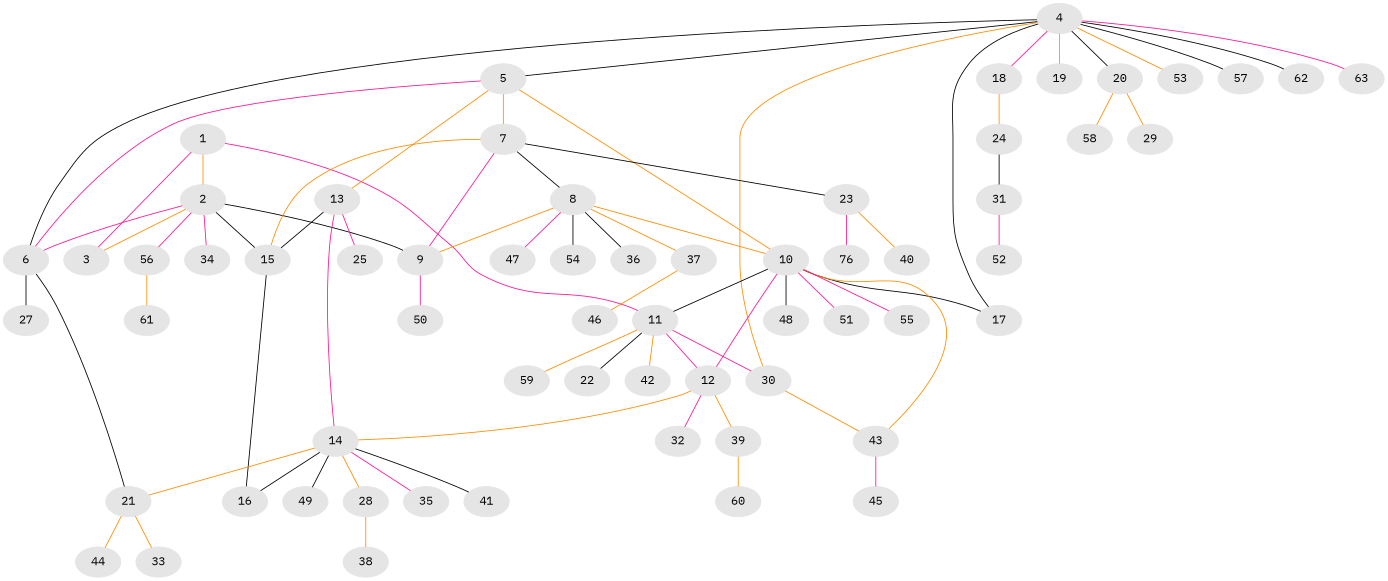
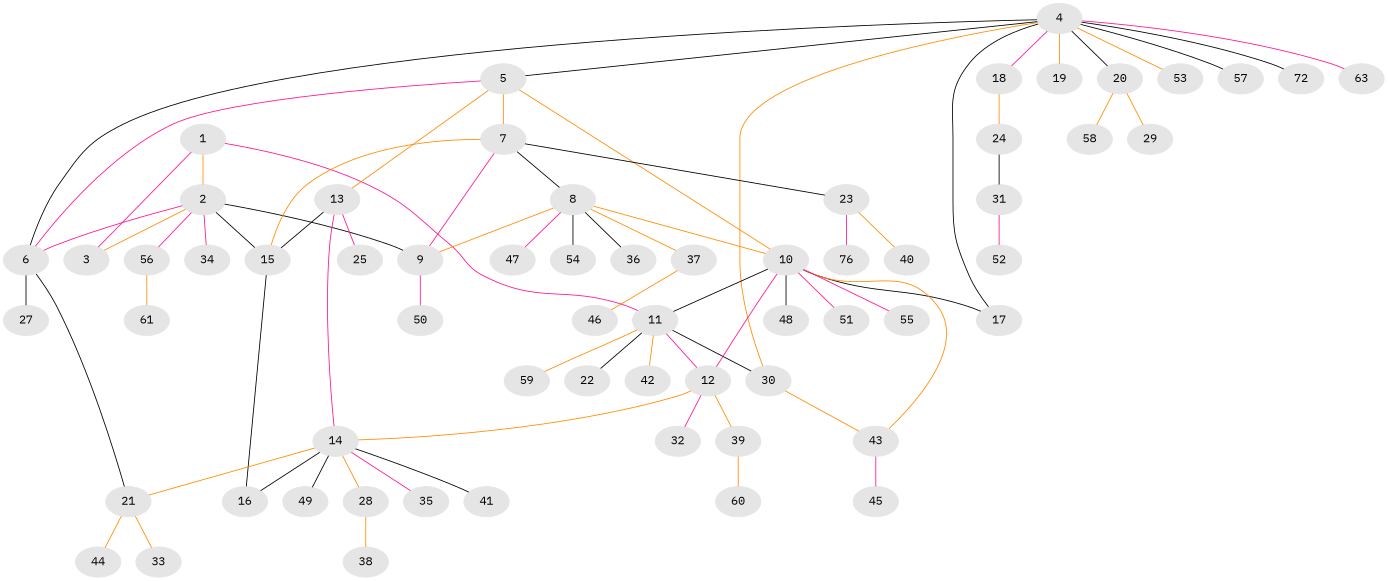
(1301, 79) -> (1301, 79)
(712, 351) -> (712, 351)
